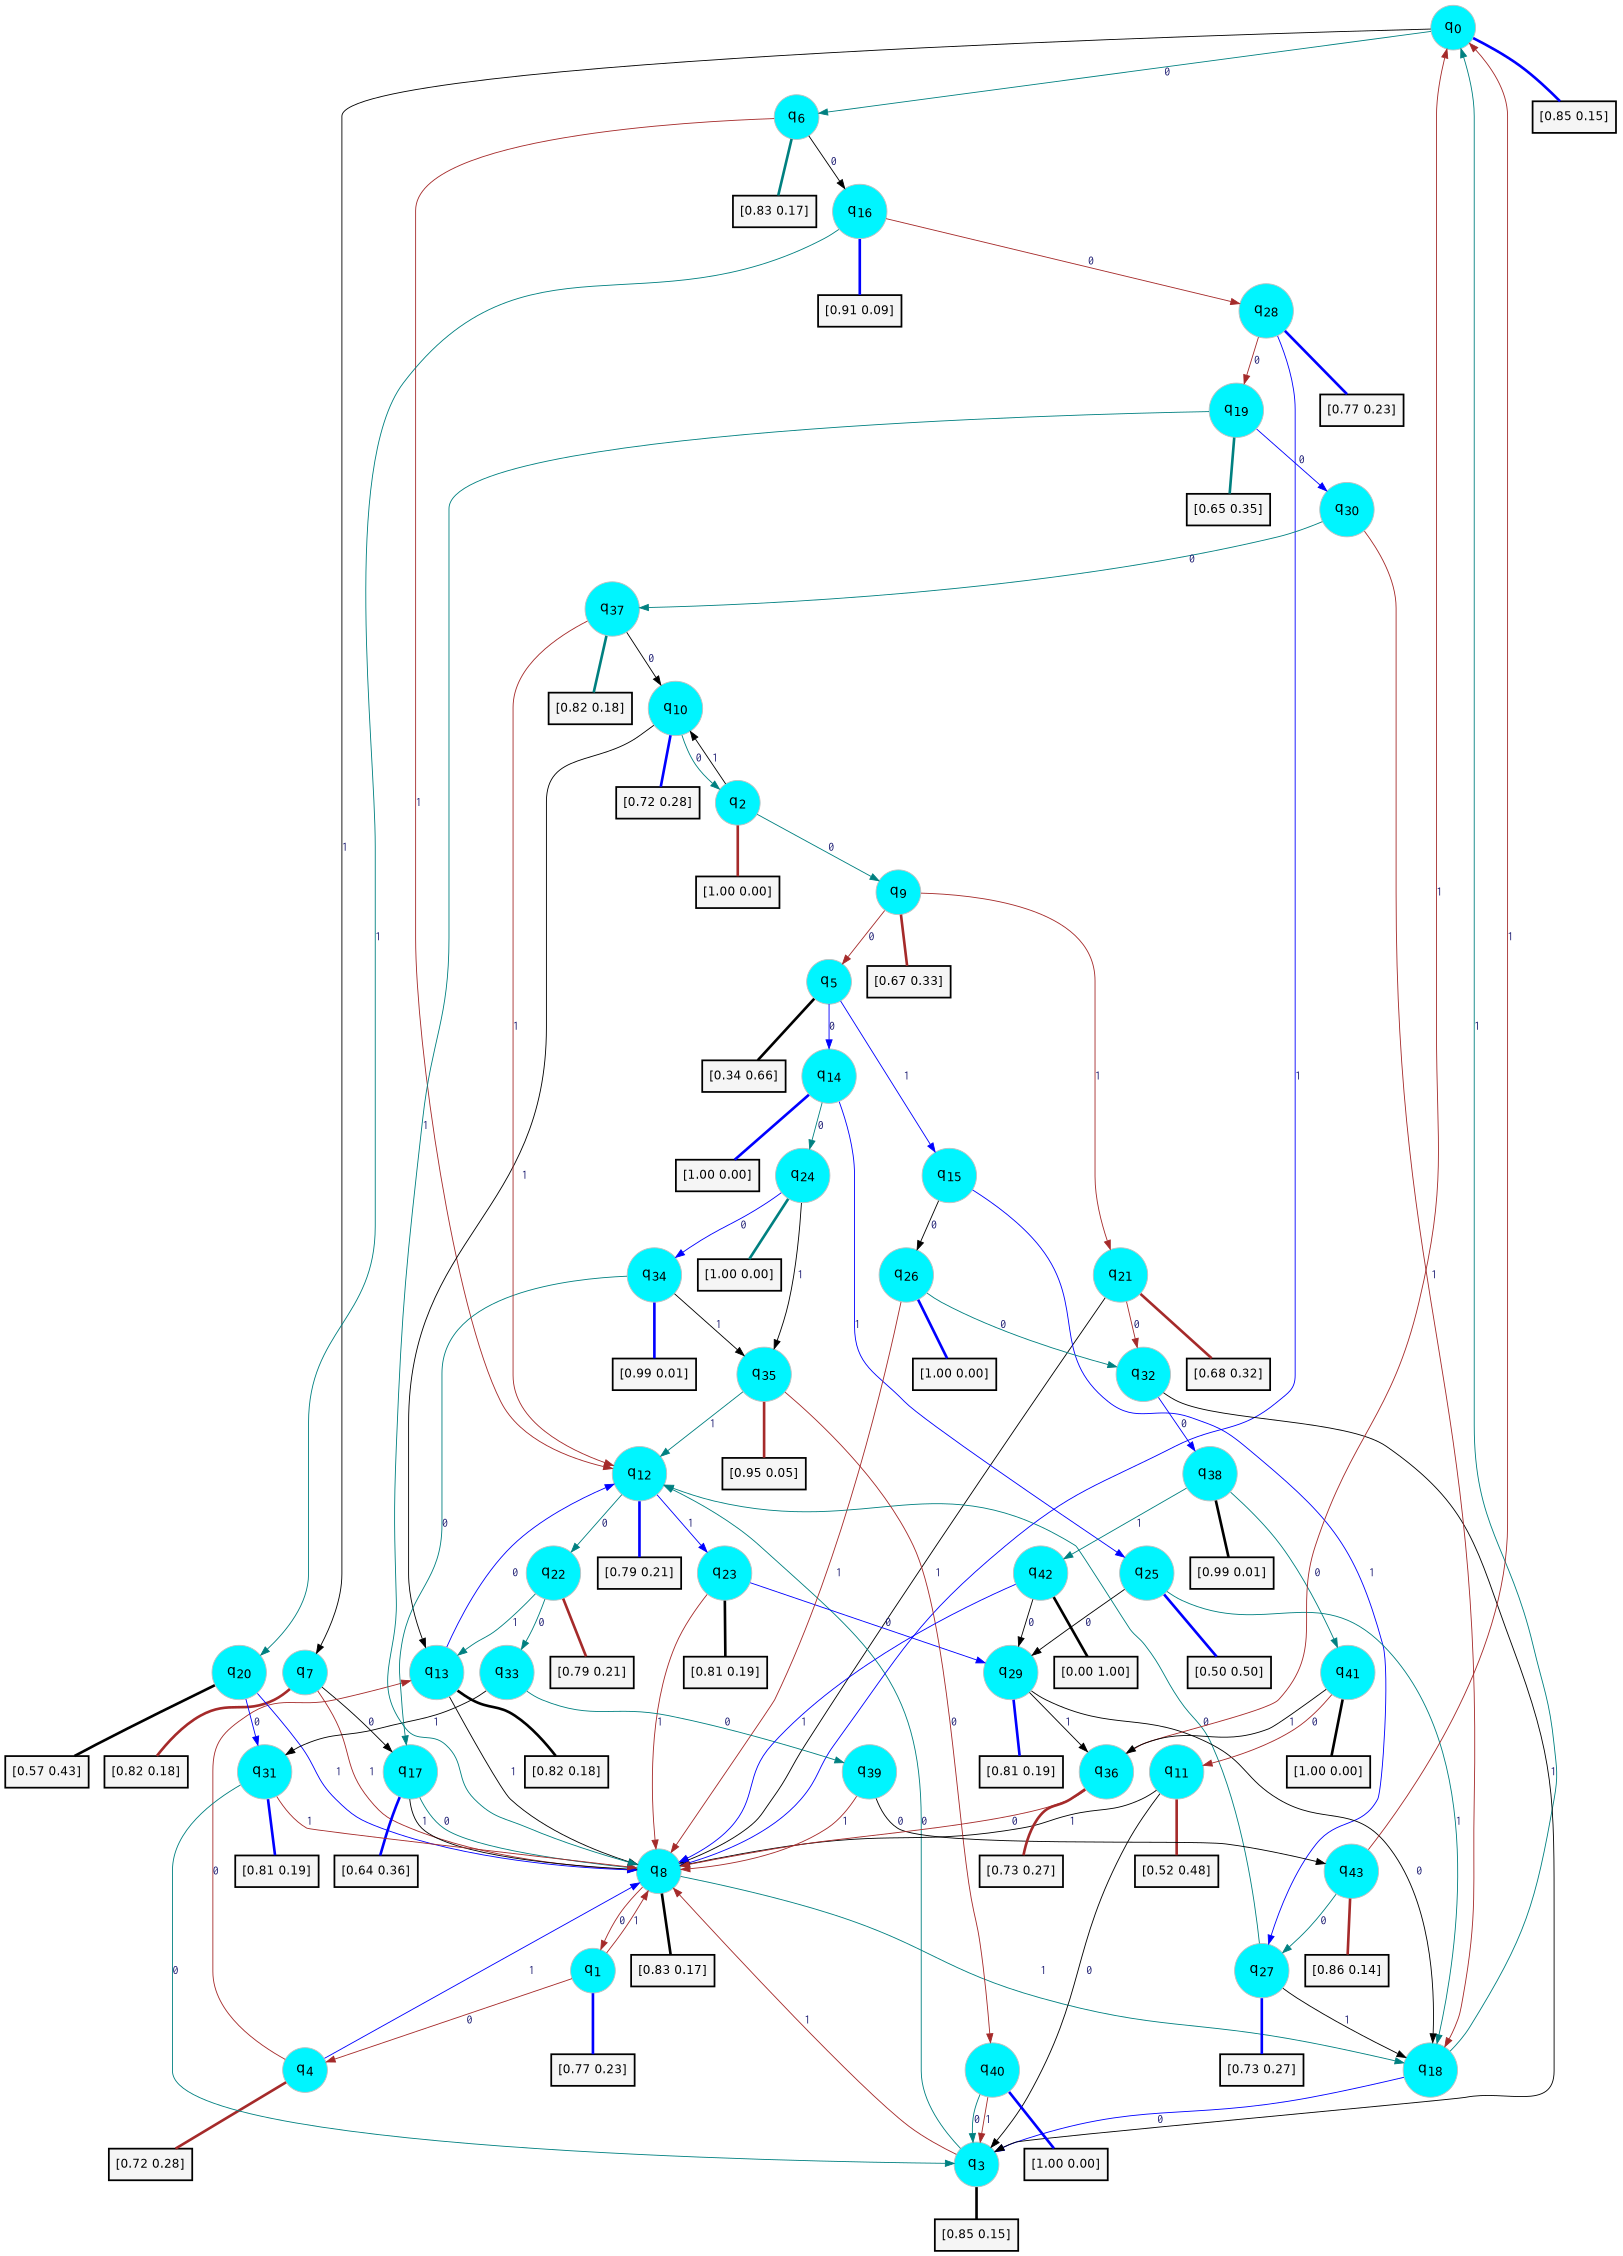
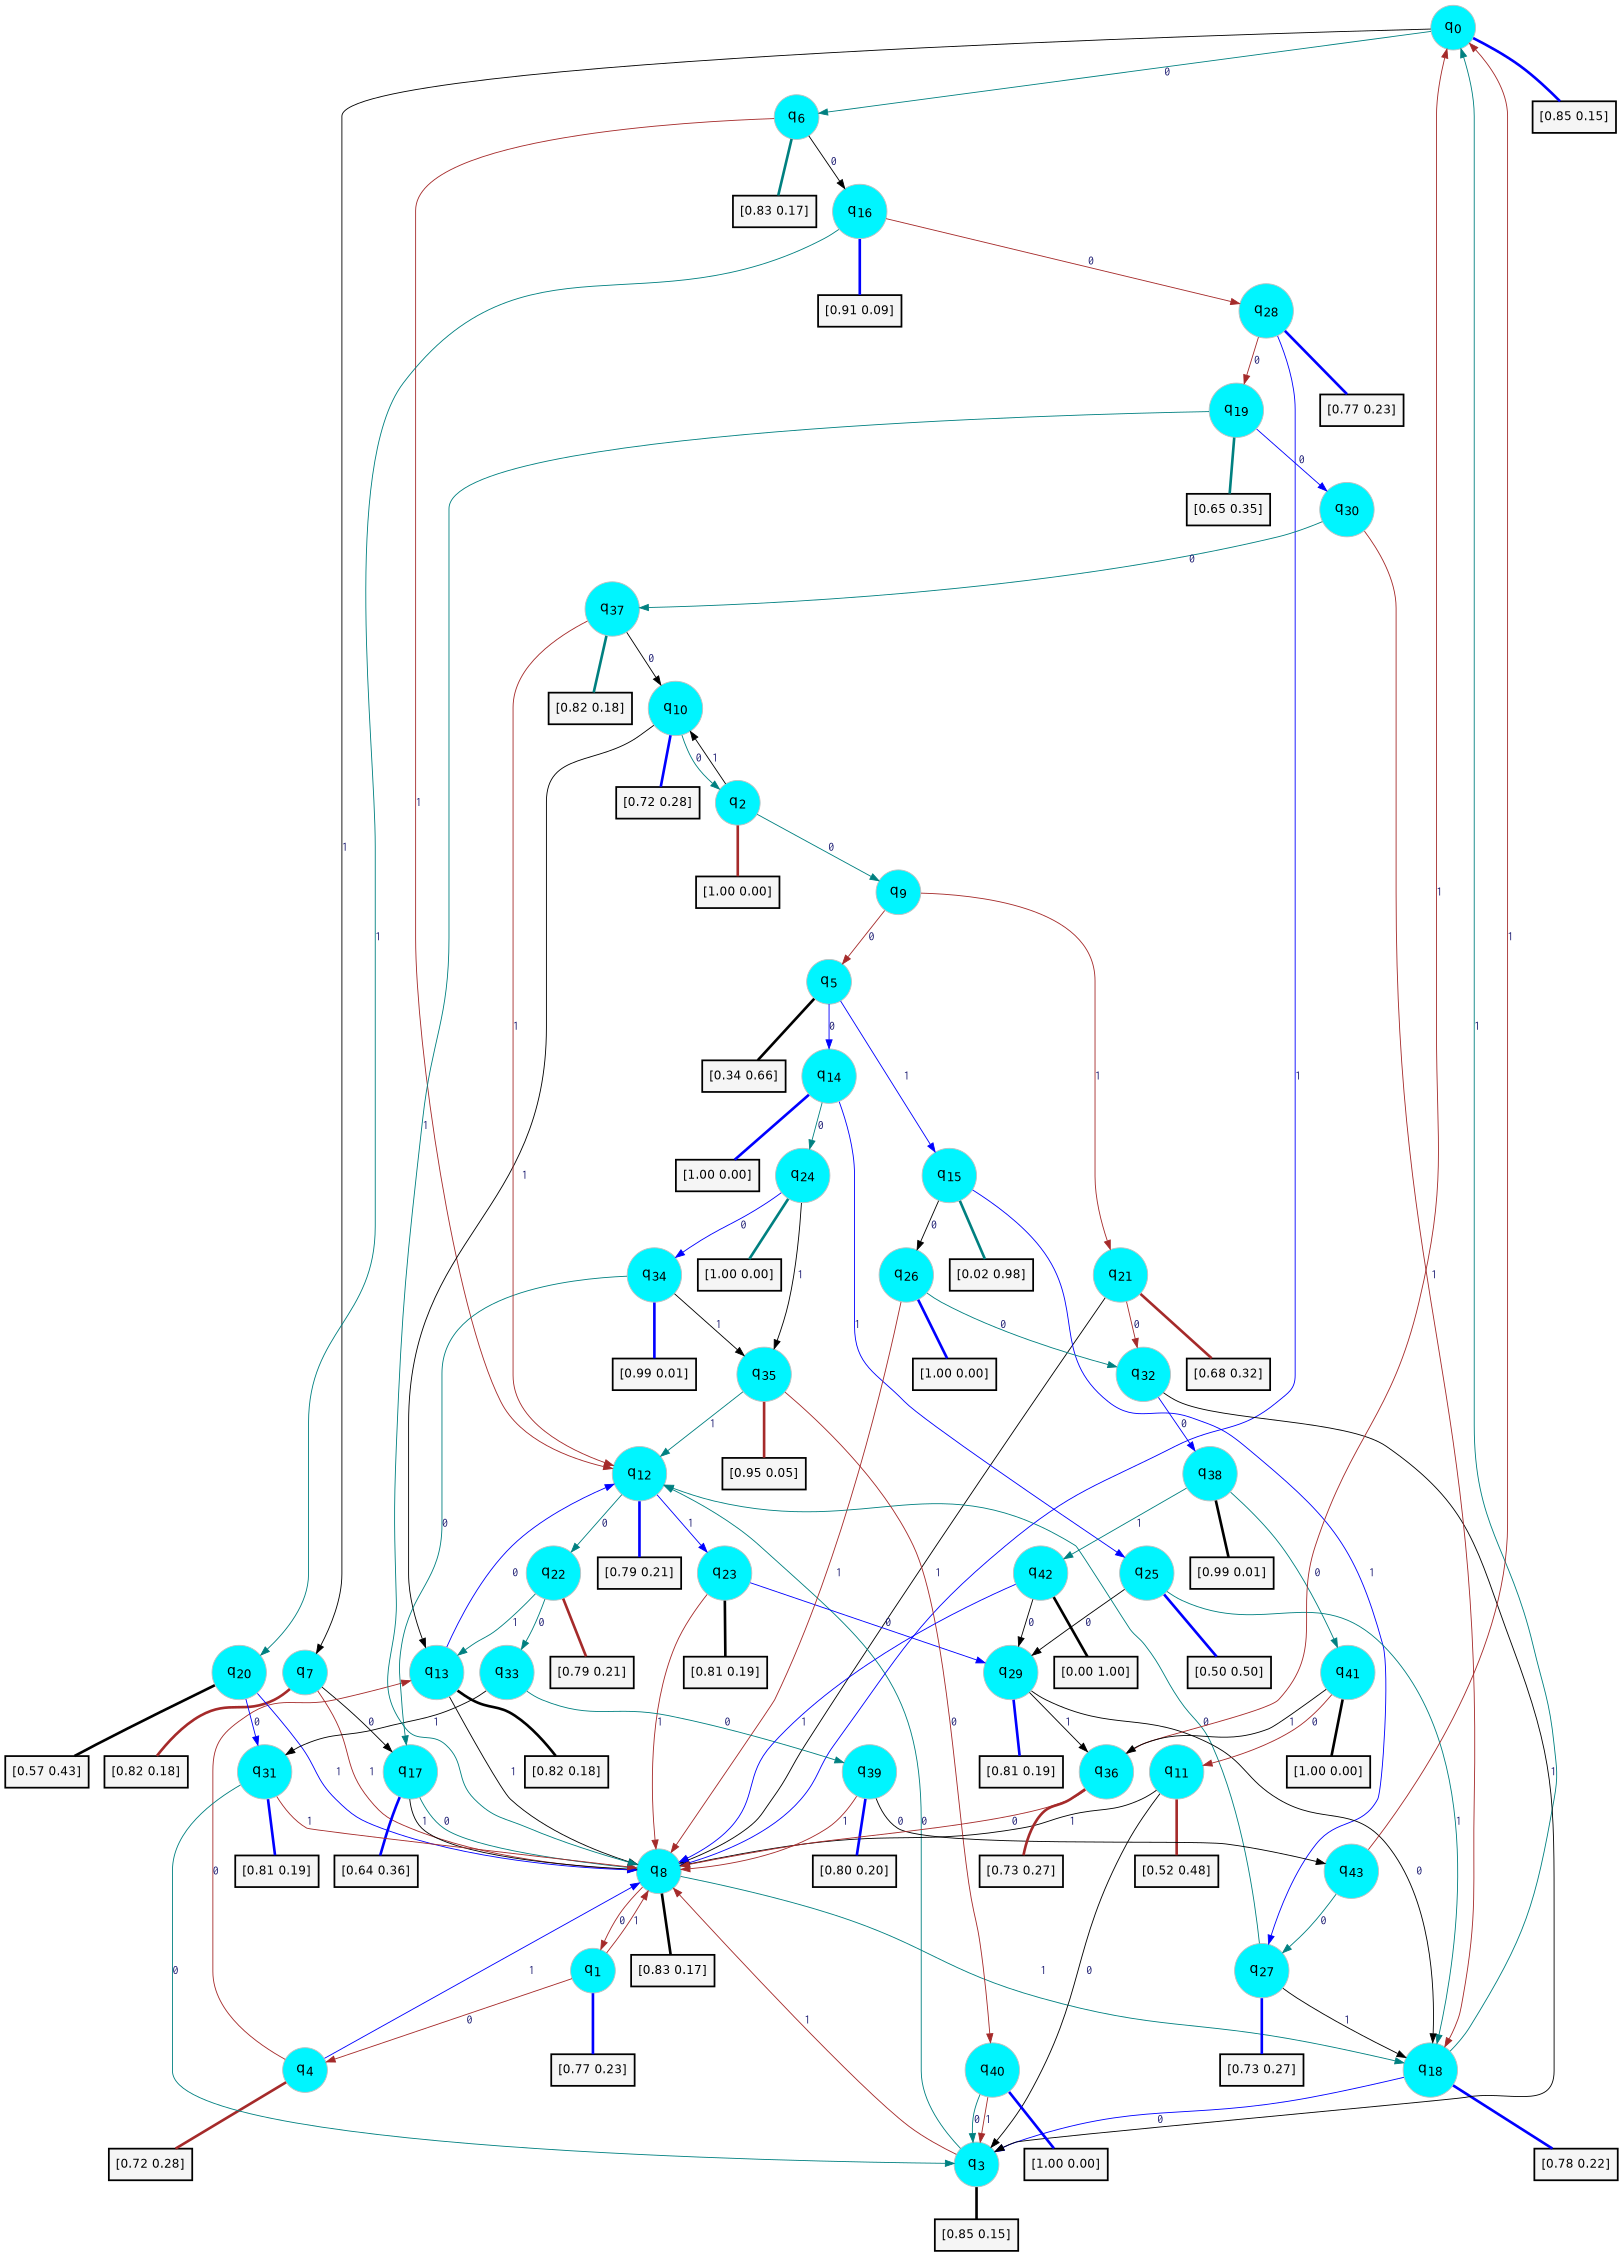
(909, 982) -> none
none -> (991, 1275)
none -> (855, 1871)
(1347, 1971) -> none
none -> (1576, 2164)
